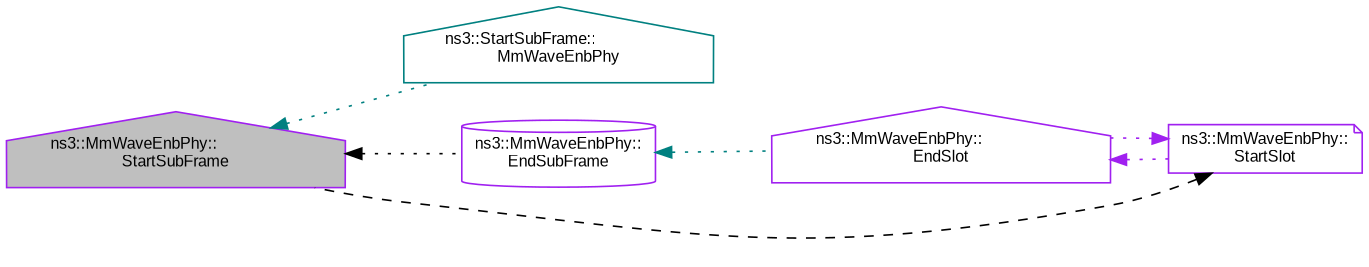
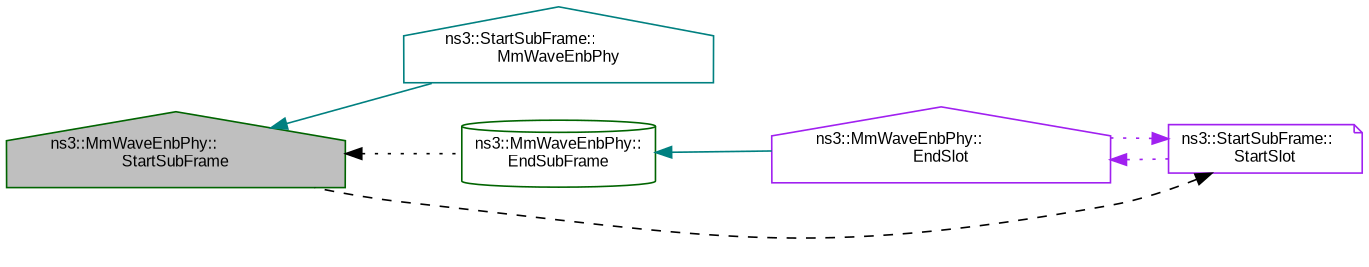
(359, 103) -> (359, 103)
(1265, 149) -> (1265, 149)
(722, 152) -> (722, 152)
(176, 154) -> (176, 154)
(559, 154) -> (559, 154)
